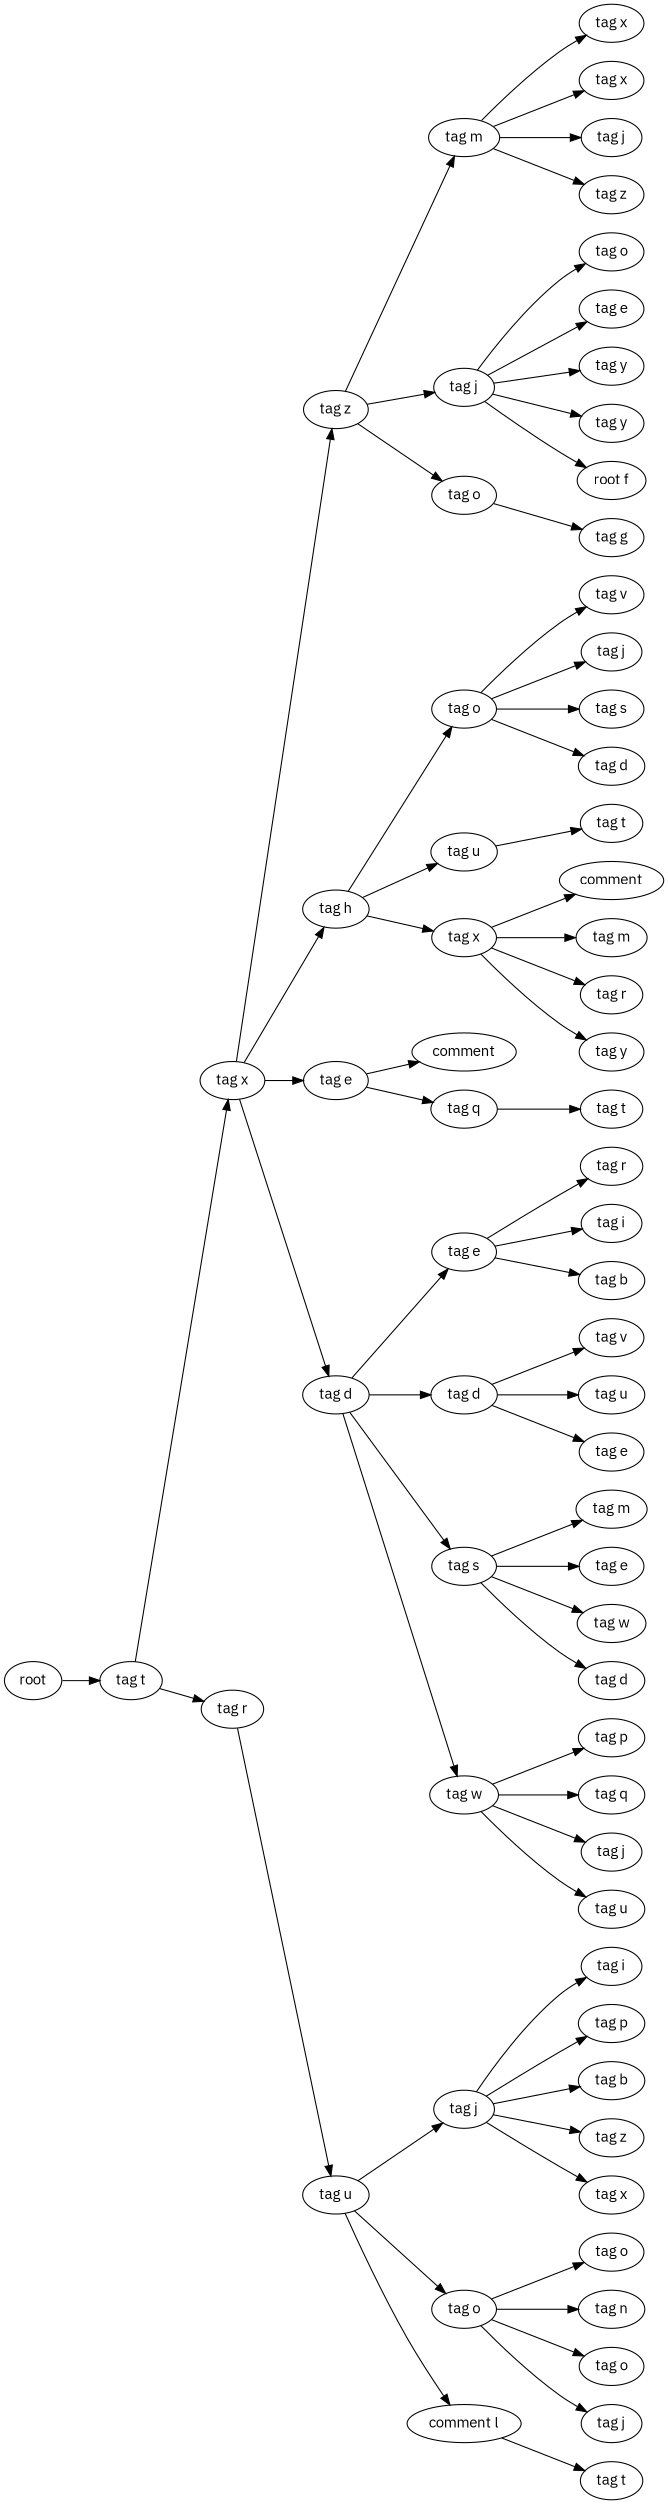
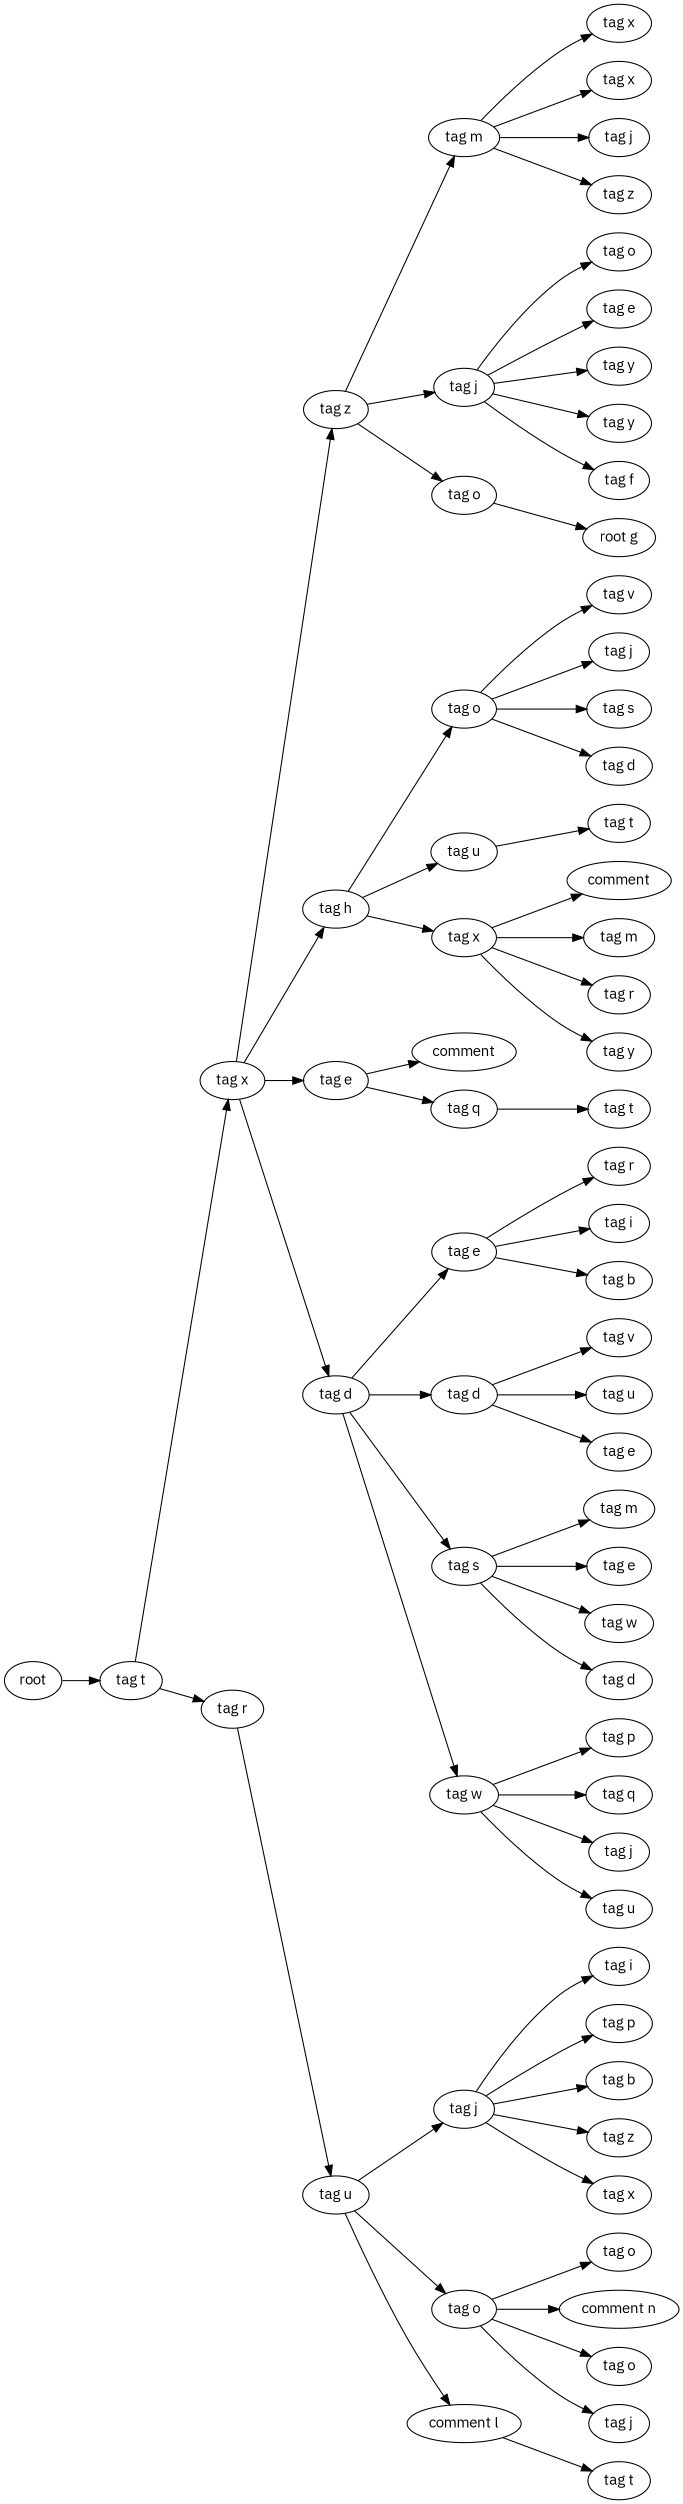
(612, 480) -> (619, 480)
(612, 538) -> (619, 538)
(612, 2309) -> (619, 2309)
